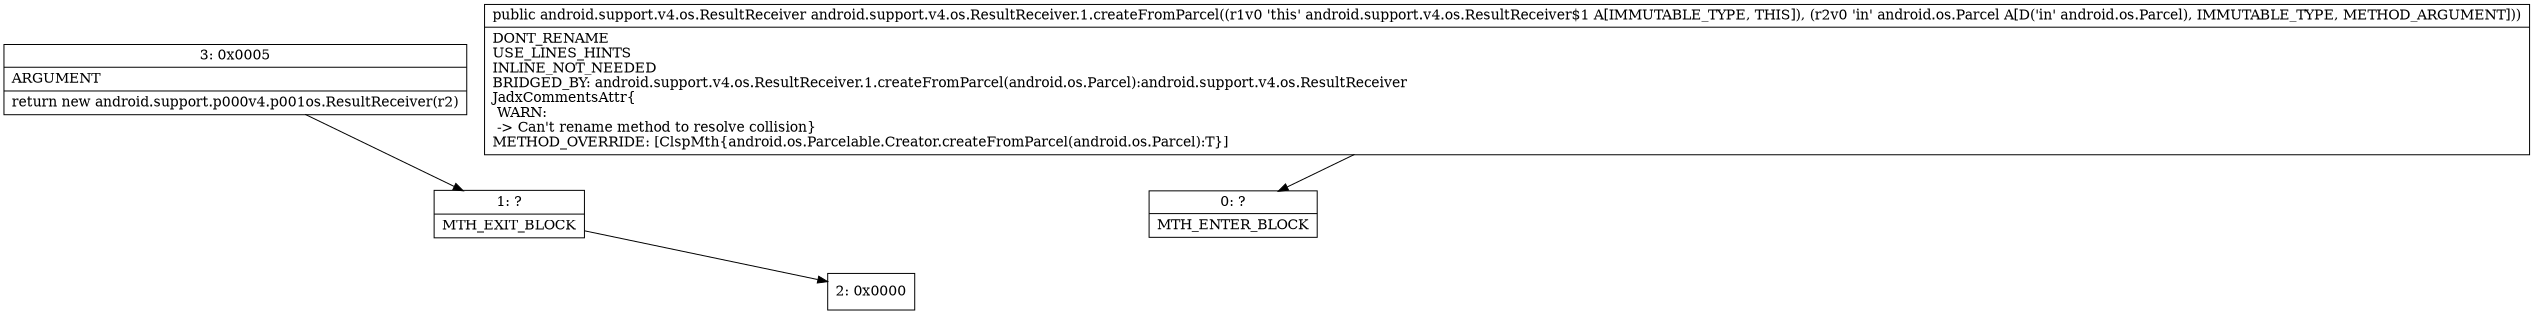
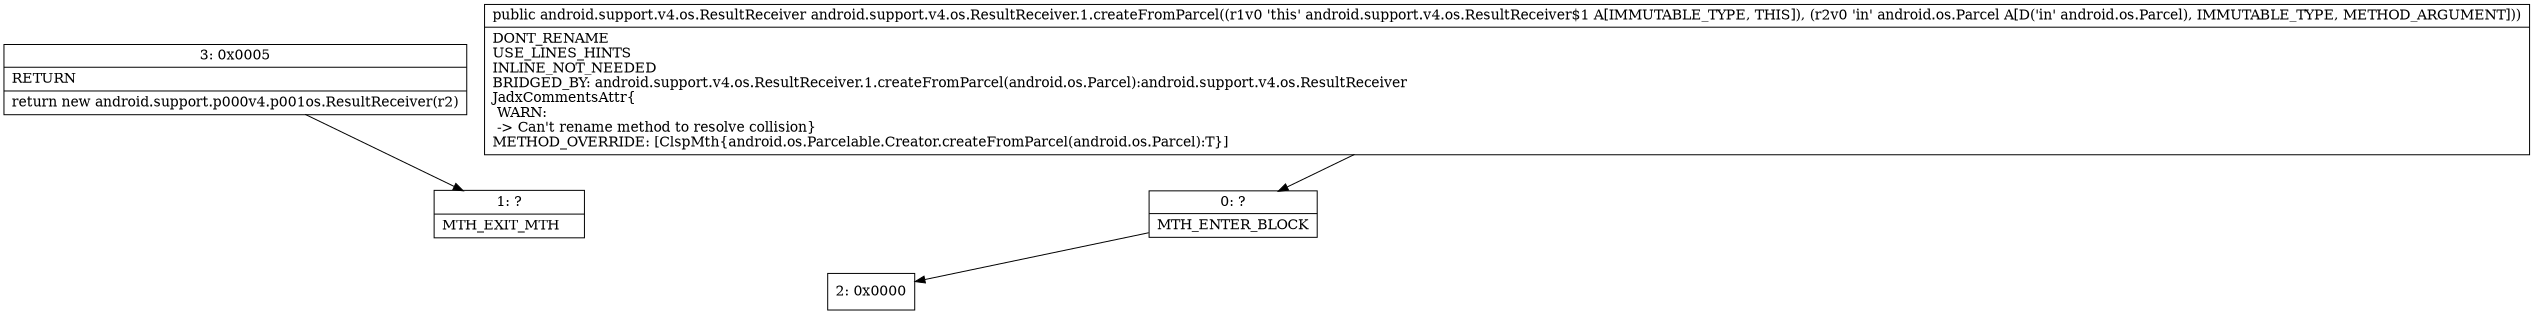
(56, 79) -> (44, 79)
(509, 225) -> (501, 225)
(701, 255) -> (1037, 256)
